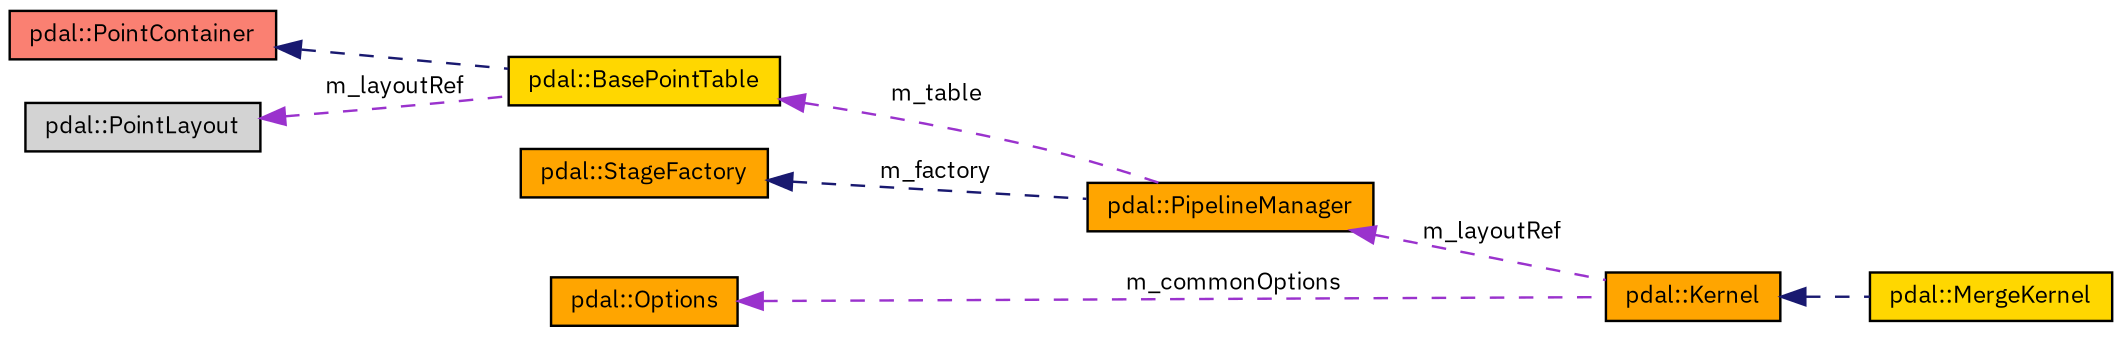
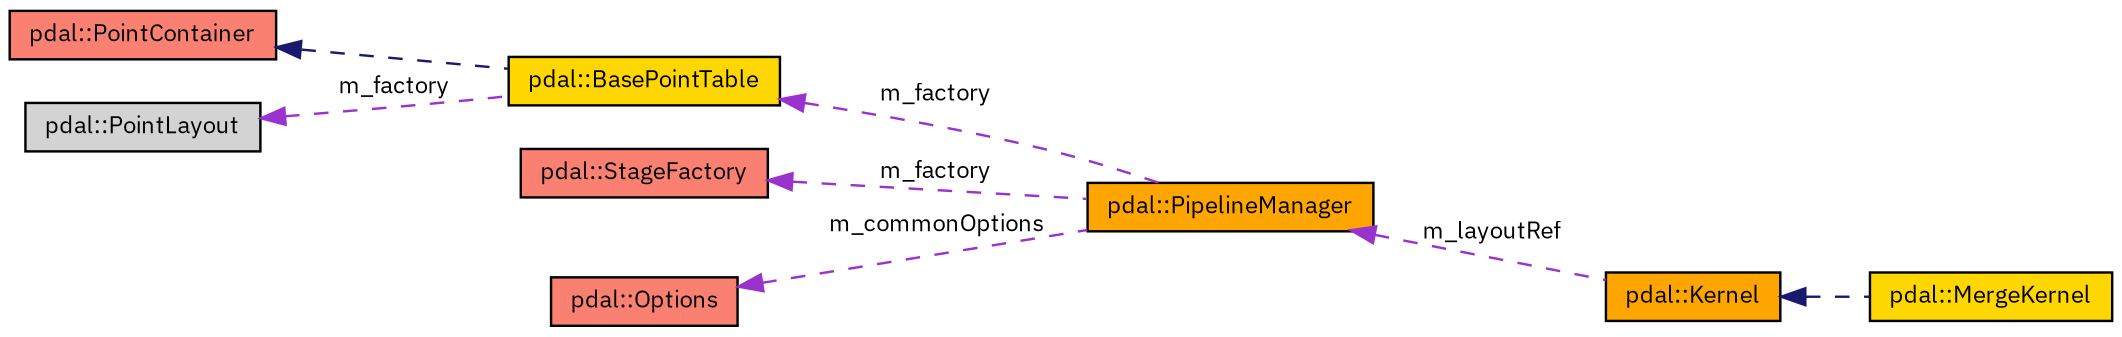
(392, 87) -> (392, 87)
(934, 94) -> (934, 94)
(644, 173) -> (644, 173)
(940, 190) -> (940, 190)
(1184, 299) -> (925, 256)
(644, 302) -> (644, 302)
